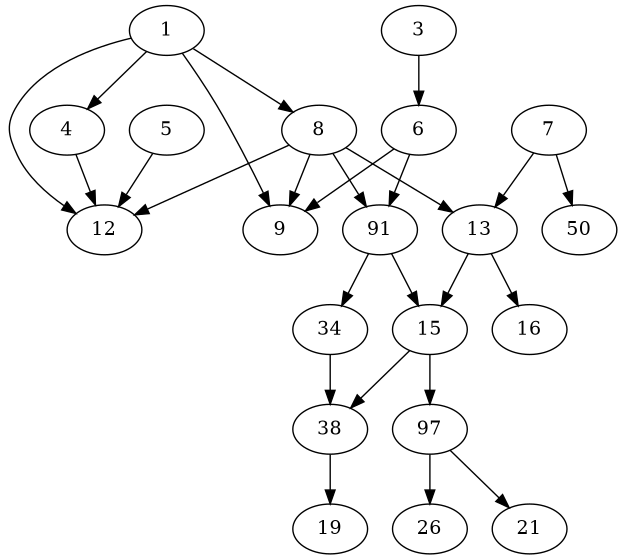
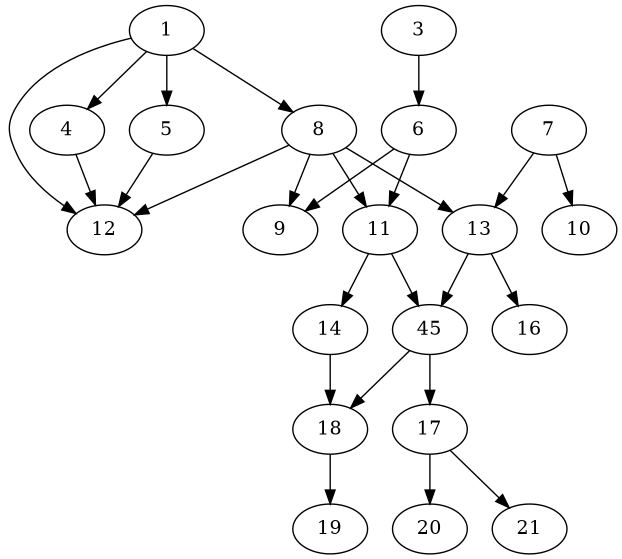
(226, 121) -> (167, 74)
(380, 230) -> (380, 230)
(579, 230) -> (579, 230)
(330, 330) -> (330, 330)
(430, 330) -> (430, 330)
(330, 429) -> (330, 429)
(430, 429) -> (430, 429)
(430, 529) -> (430, 529)
